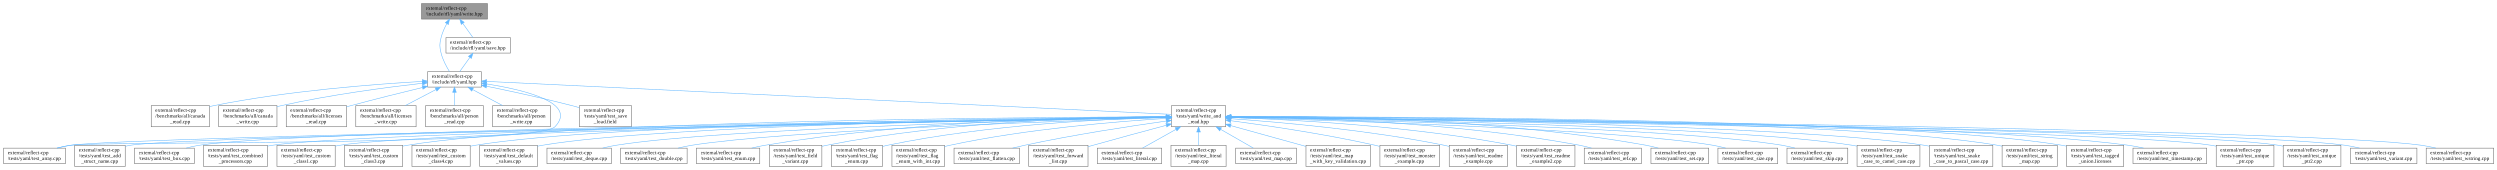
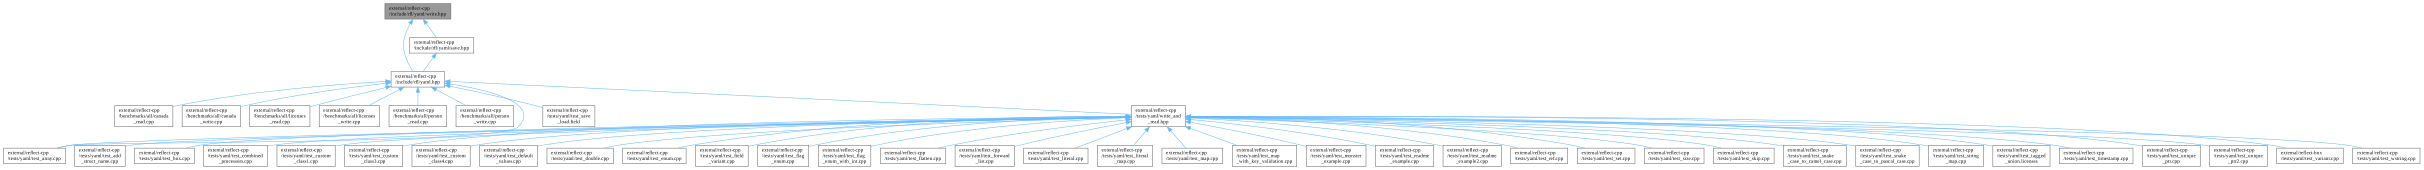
(579, 156) -> none
(2384, 156) -> (2310, 156)
